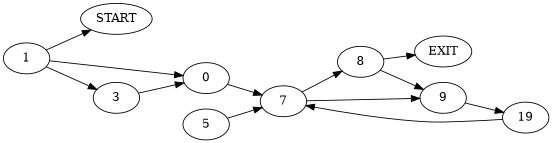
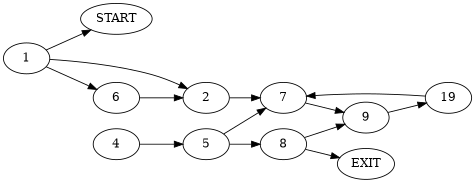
(206, 78) -> (206, 98)
(318, 84) -> (241, 144)
(116, 98) -> (116, 98)
none -> (116, 144)
